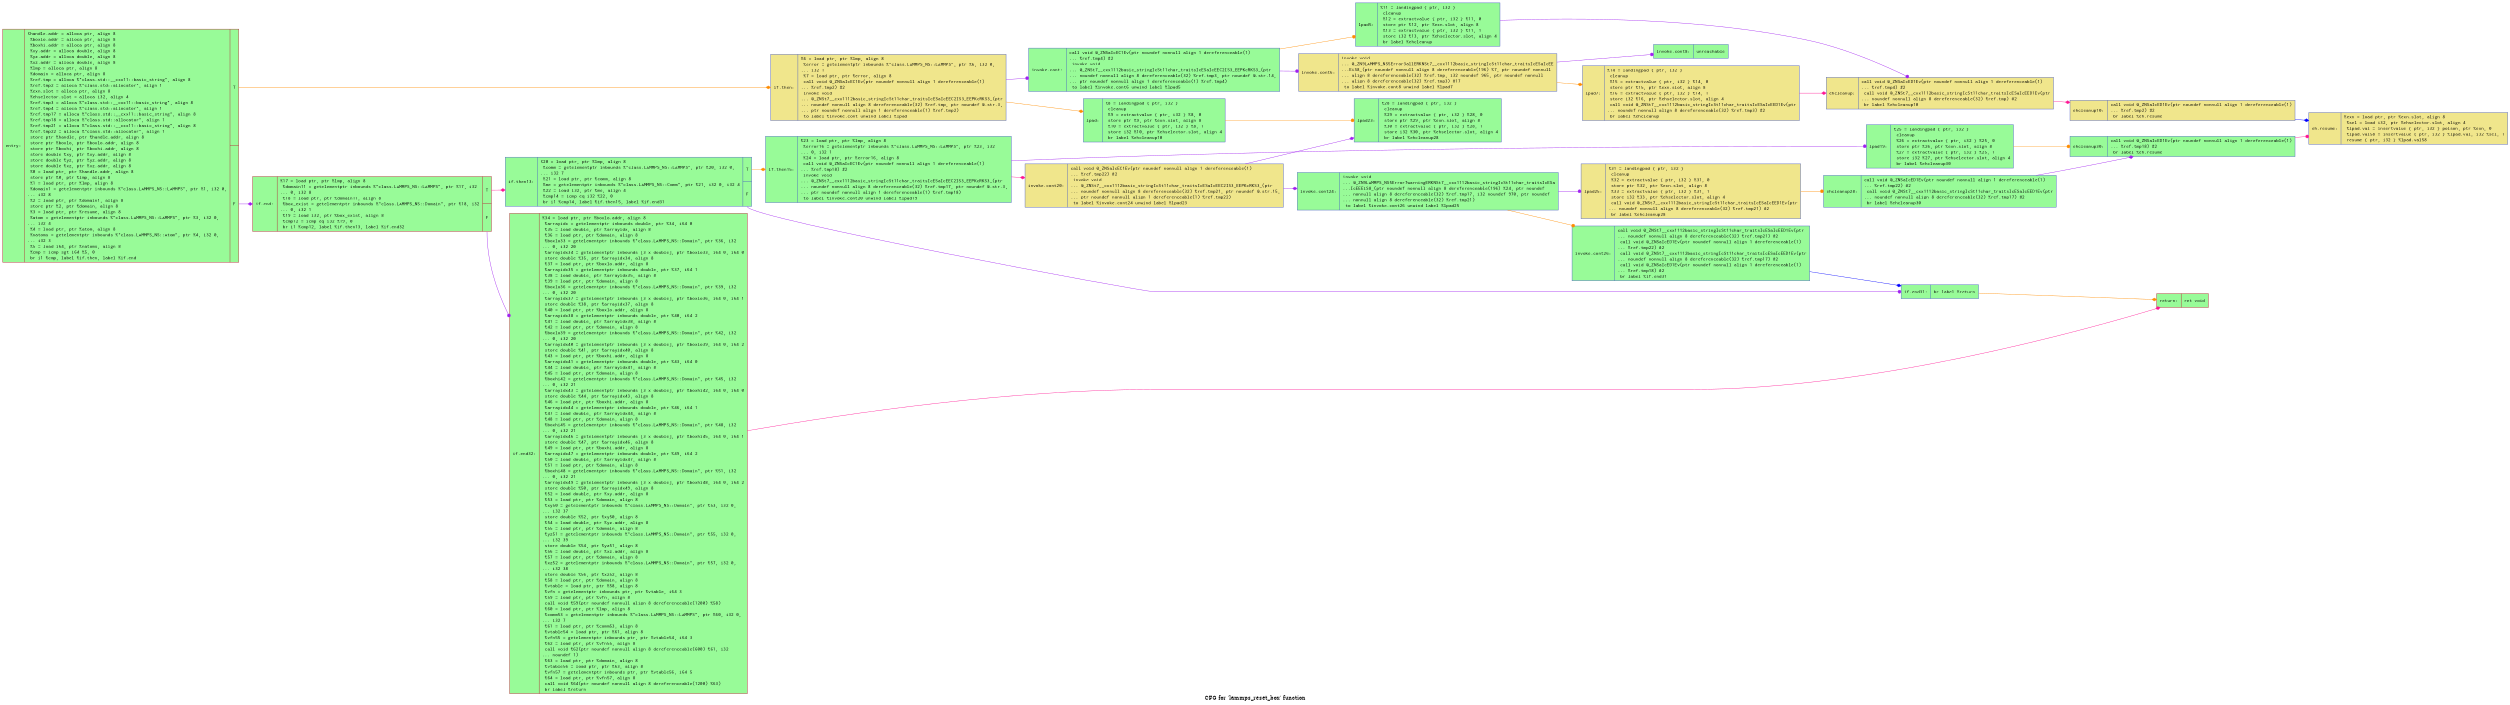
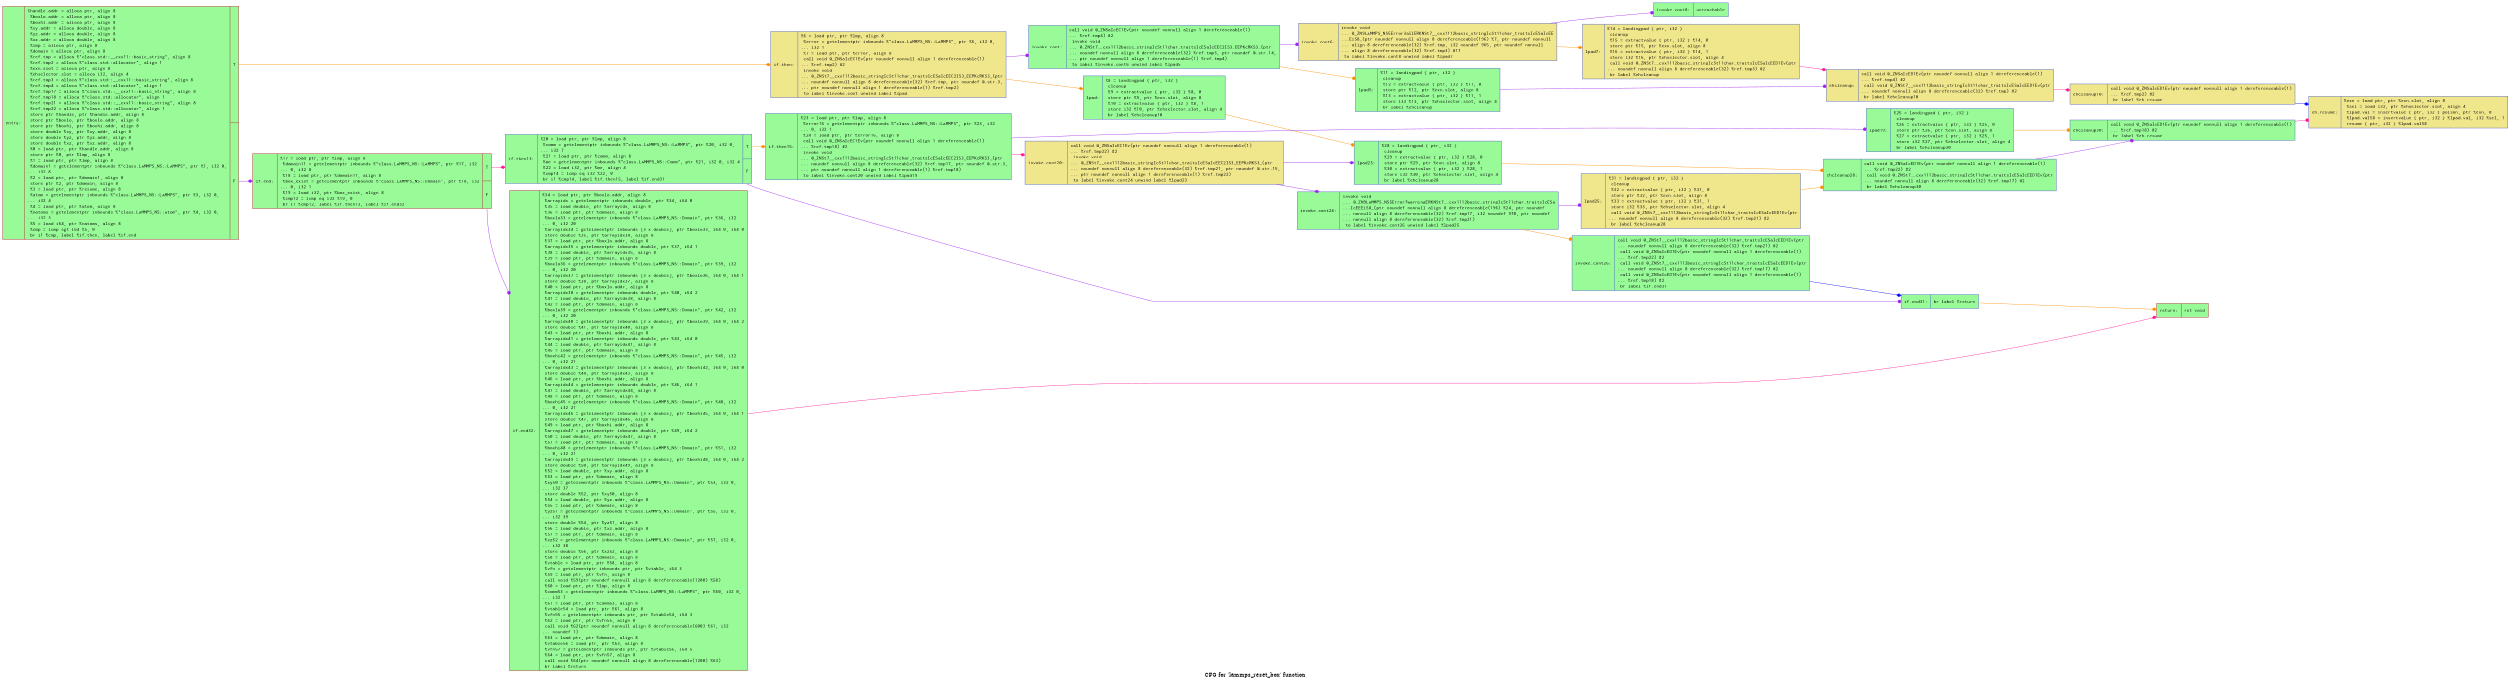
none -> (1661, 166)
(2082, 167) -> (2083, 150)
